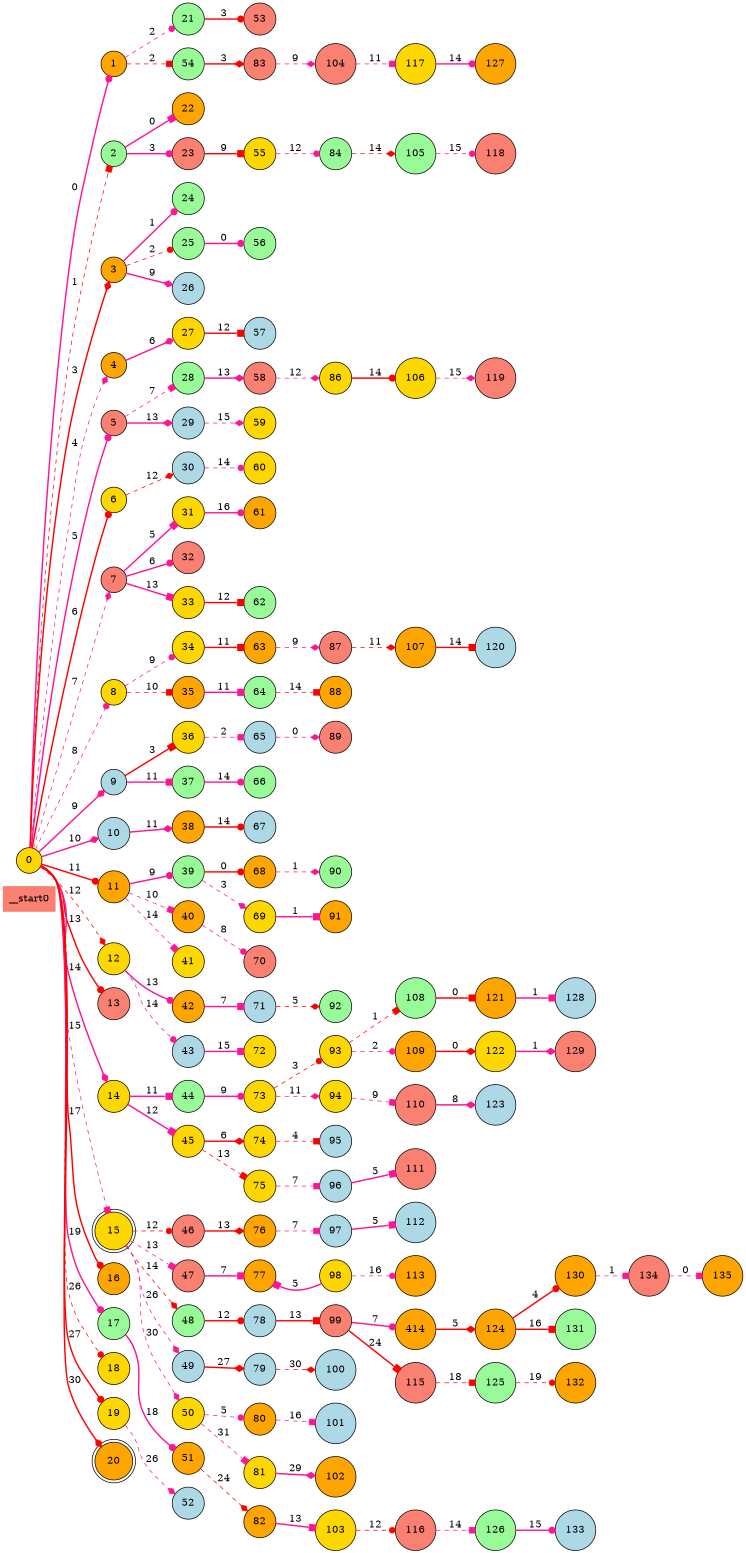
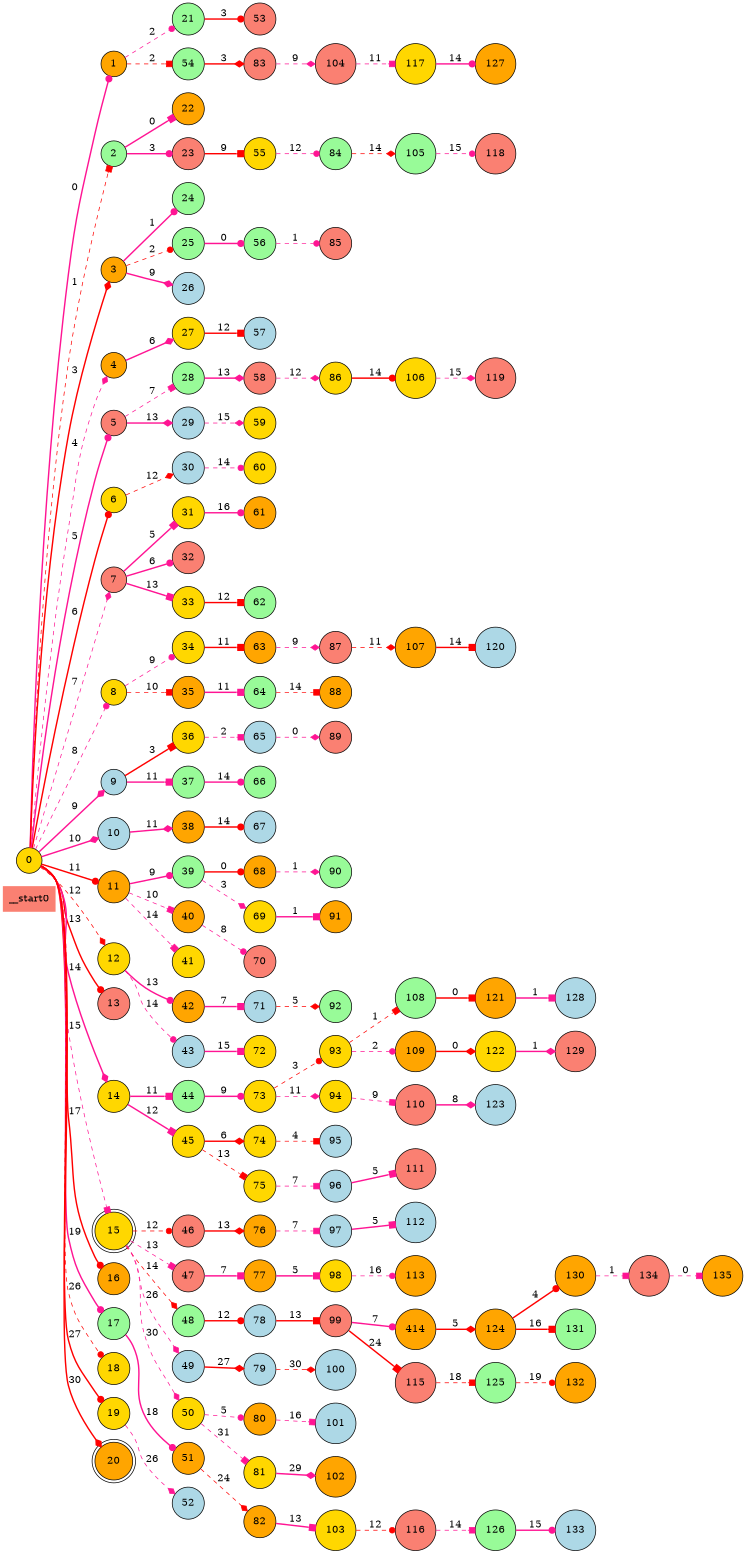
none -> (336, 243)
(301, 1290) -> (294, 1276)
